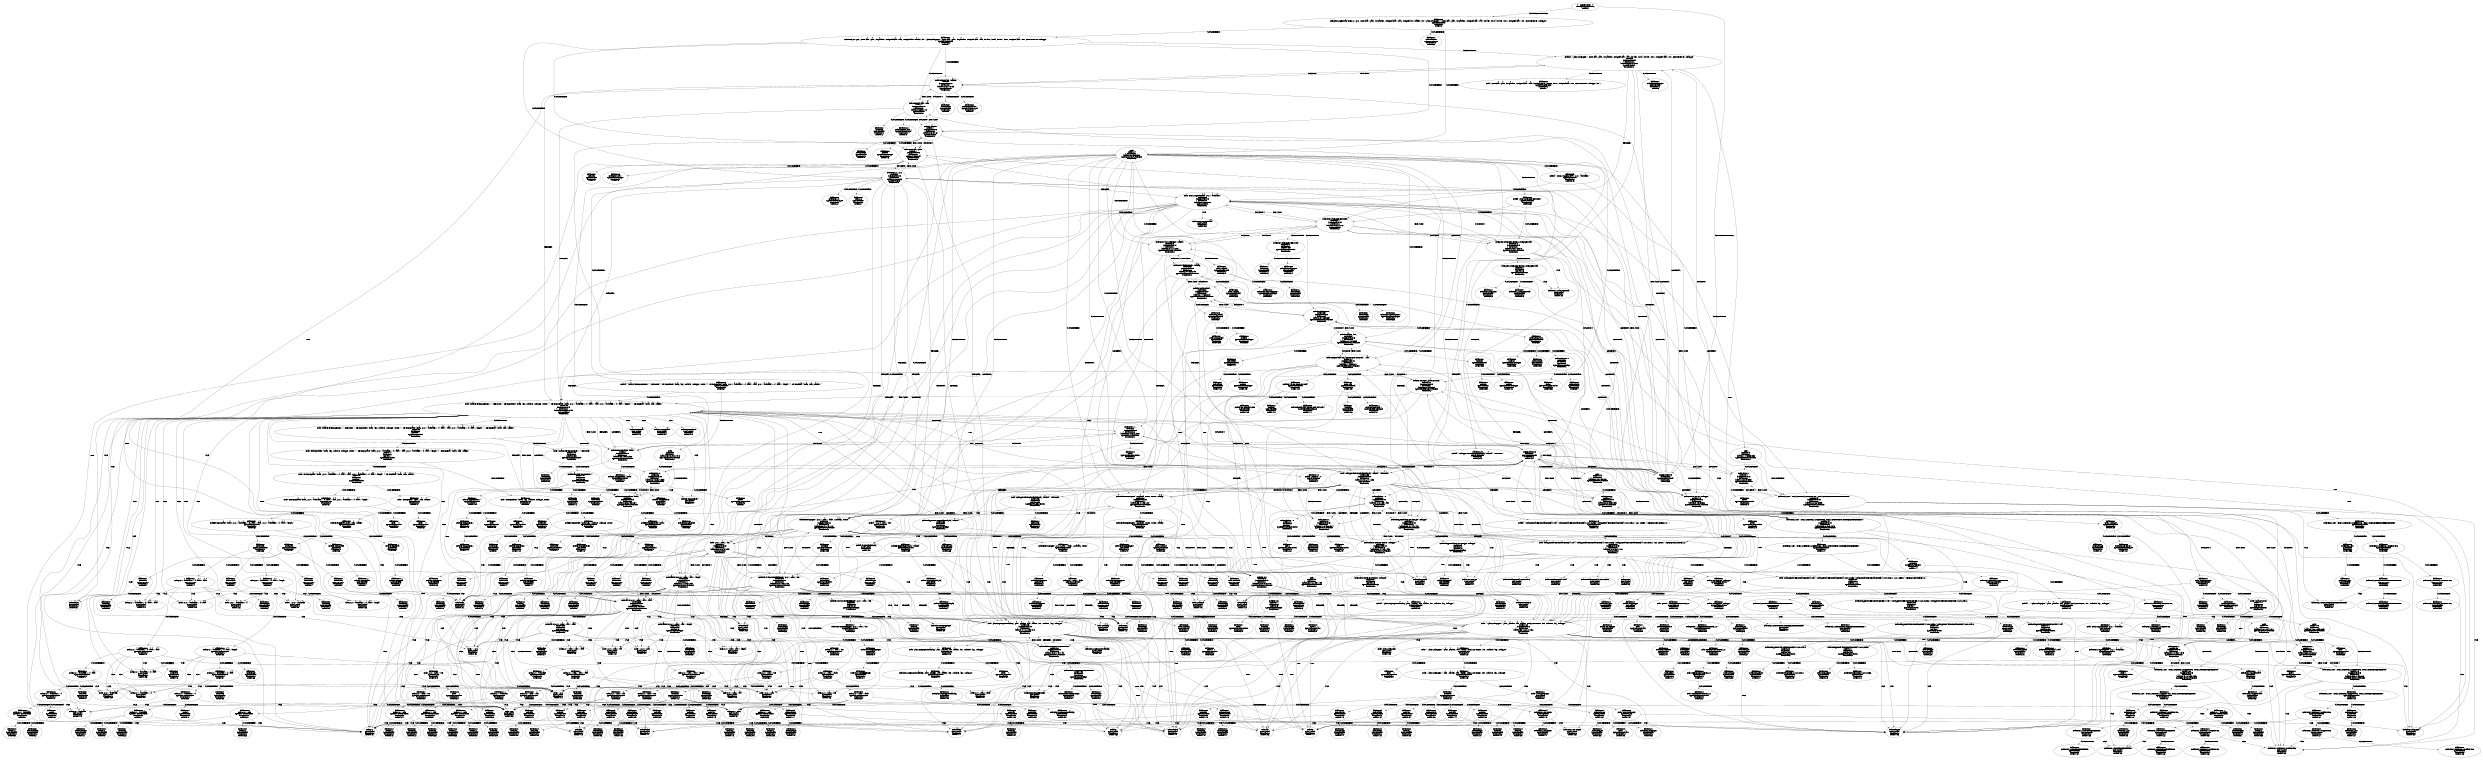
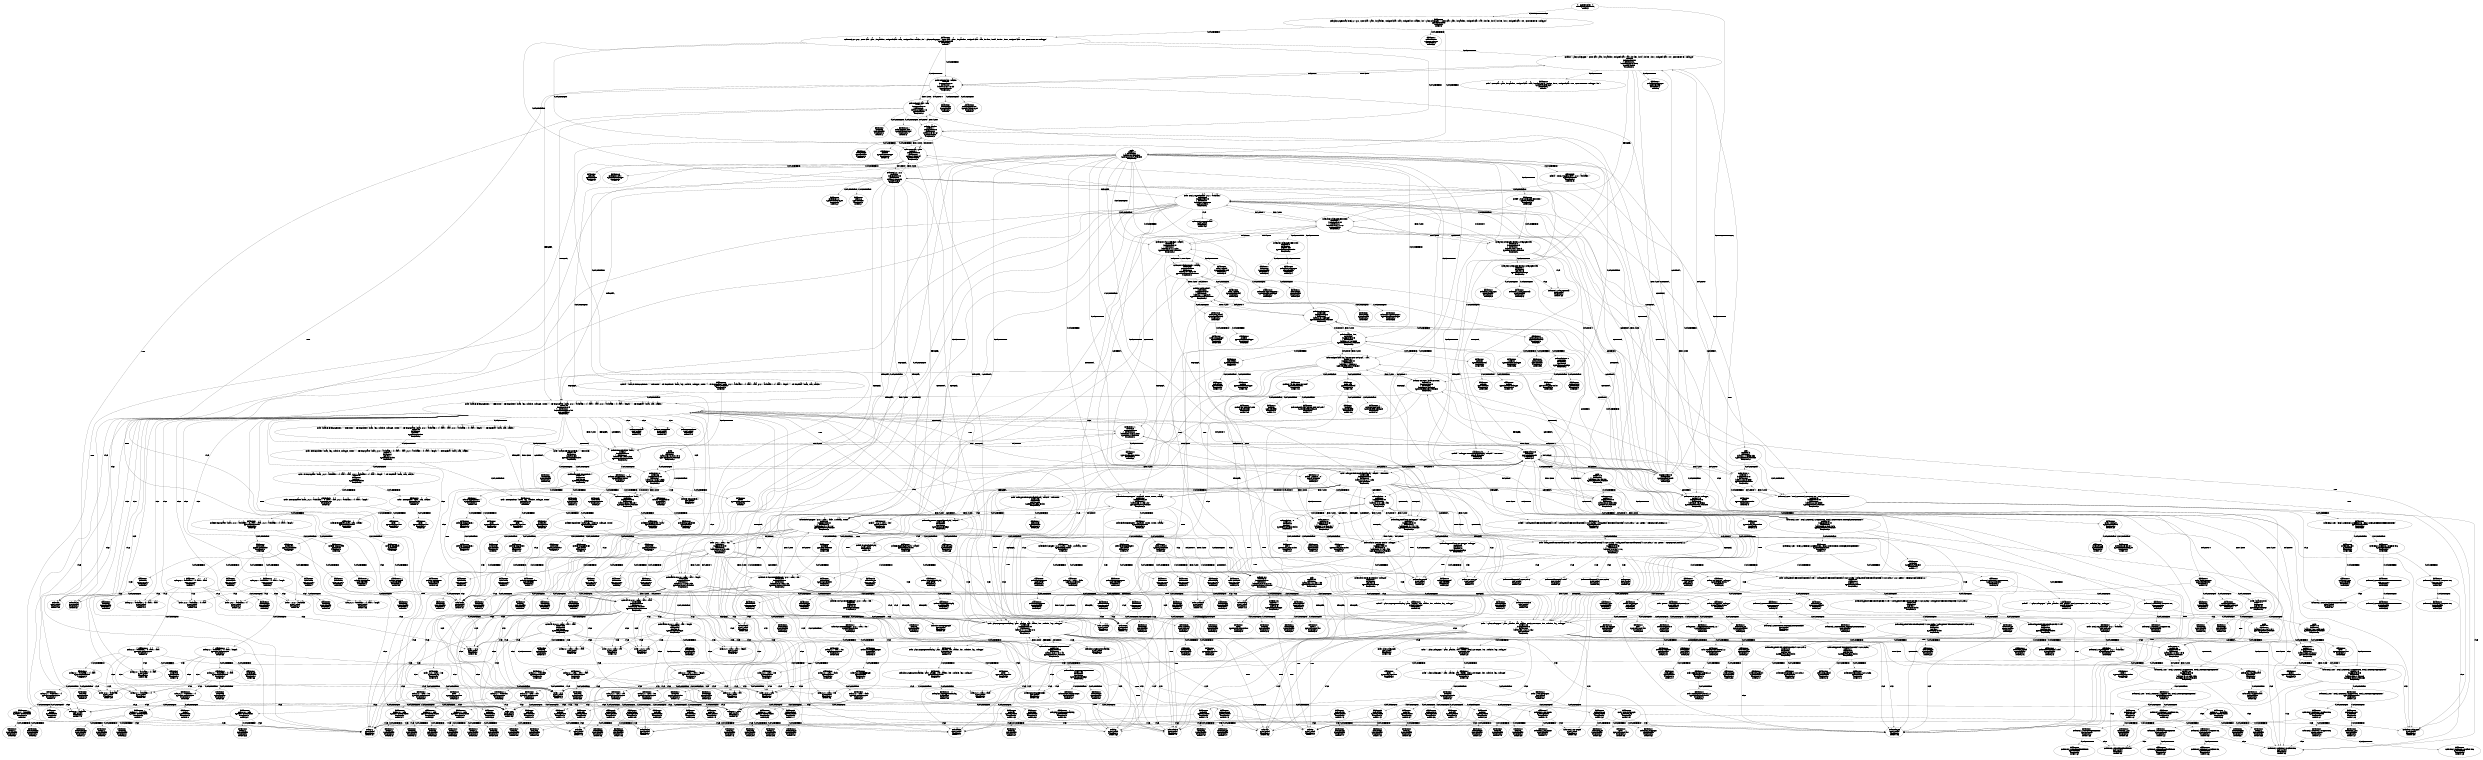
(1190, 594) -> (1160, 614)
none -> (1122, 597)
none -> (55, 605)
